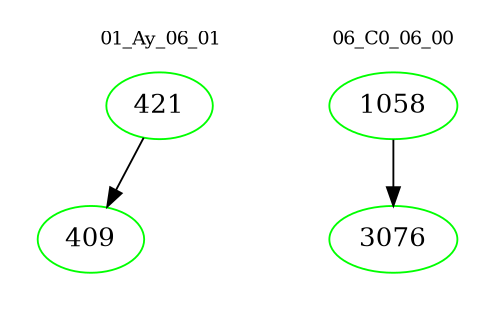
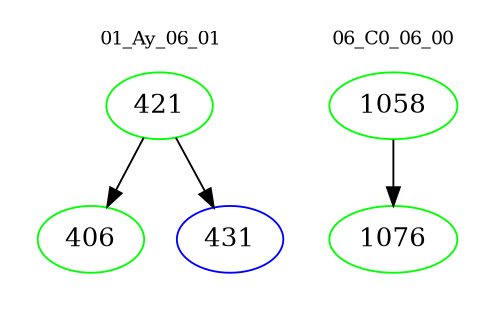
(91, 239) -> (91, 239)
none -> (230, 239)
(393, 239) -> (393, 239)
